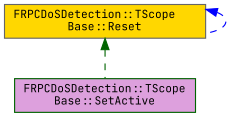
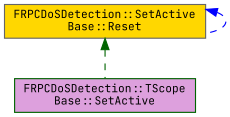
(105, 21) -> (105, 21)
